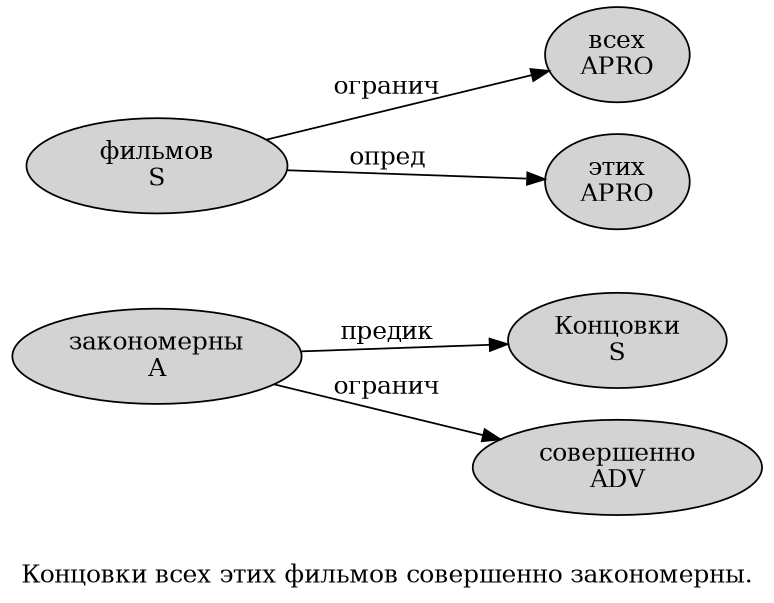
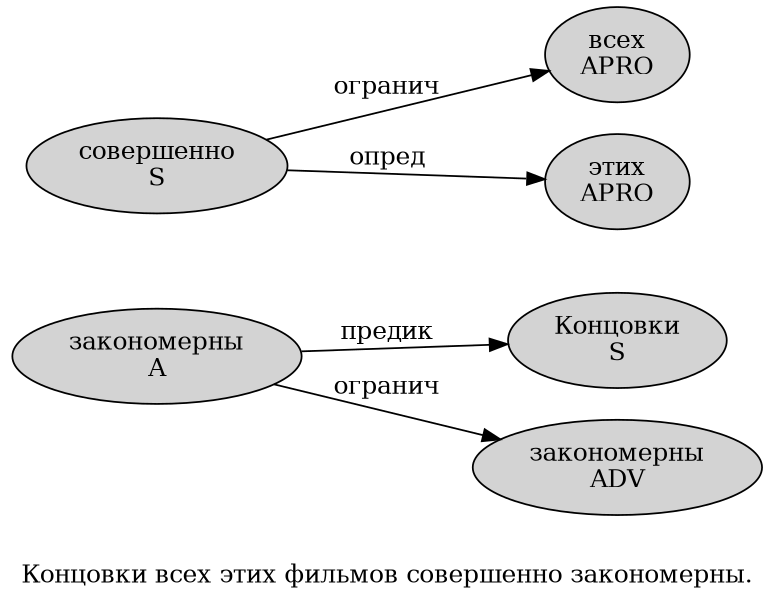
(157, 166) -> (157, 166)
(617, 467) -> (617, 467)
